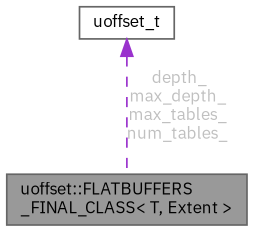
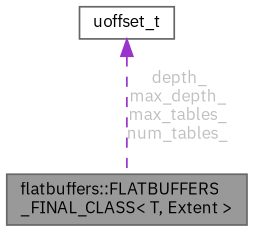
(127, 200) -> (127, 200)
